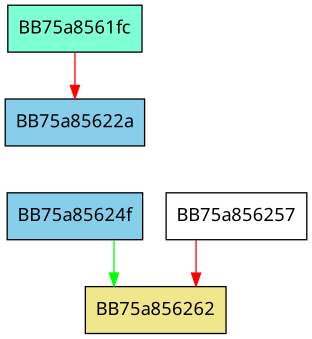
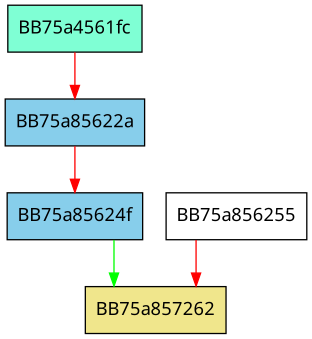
(75, 29) -> (75, 29)
none -> (75, 163)
(236, 216) -> (236, 216)
(156, 310) -> (156, 310)
